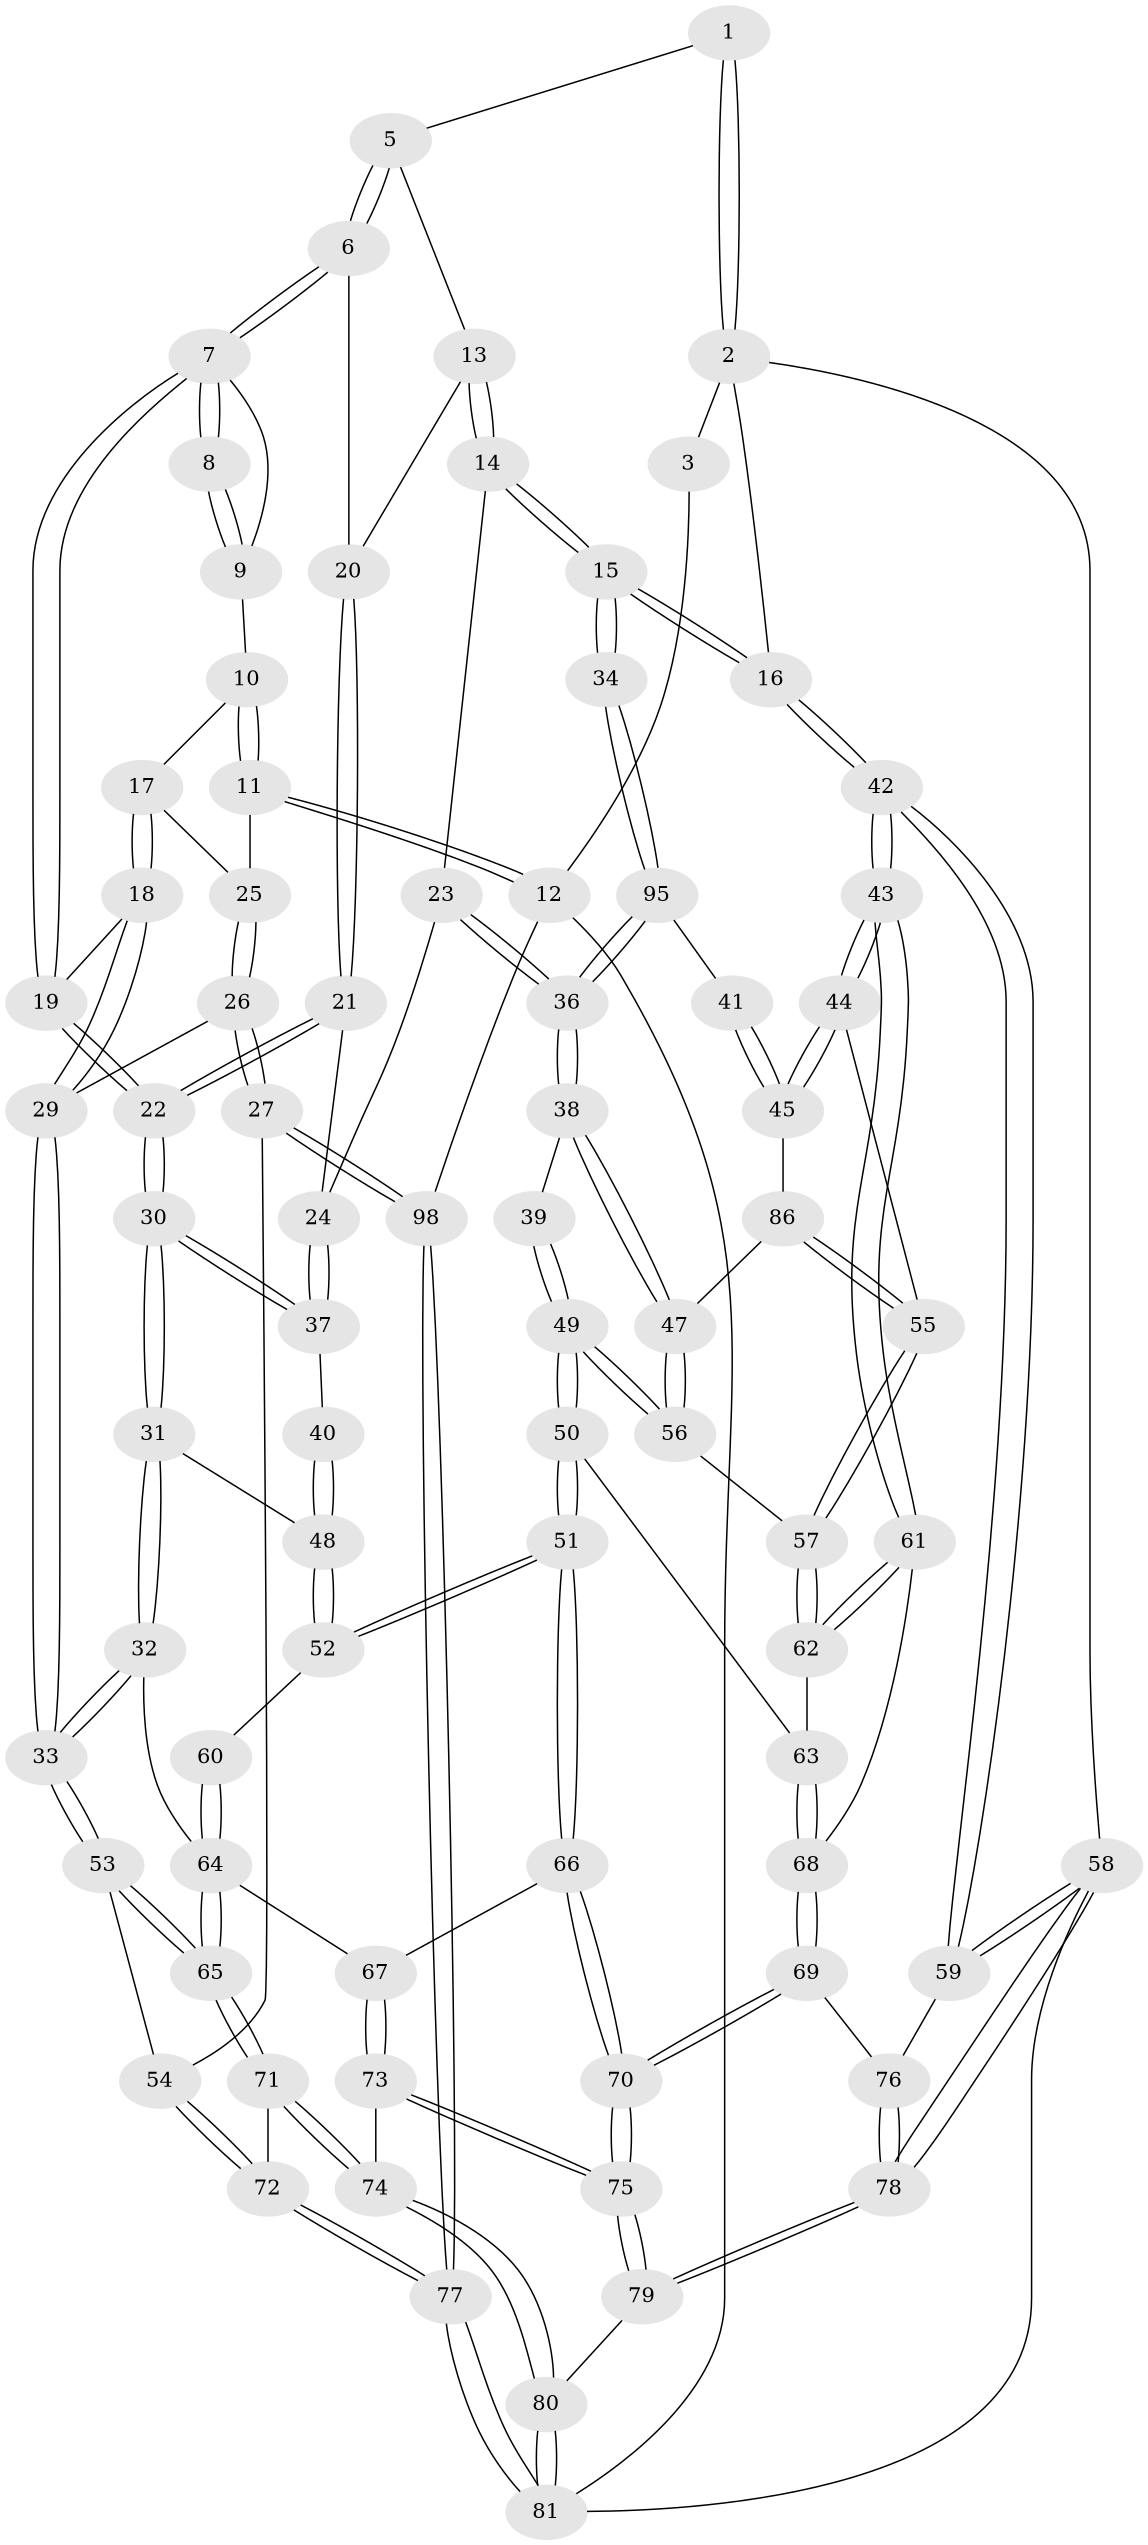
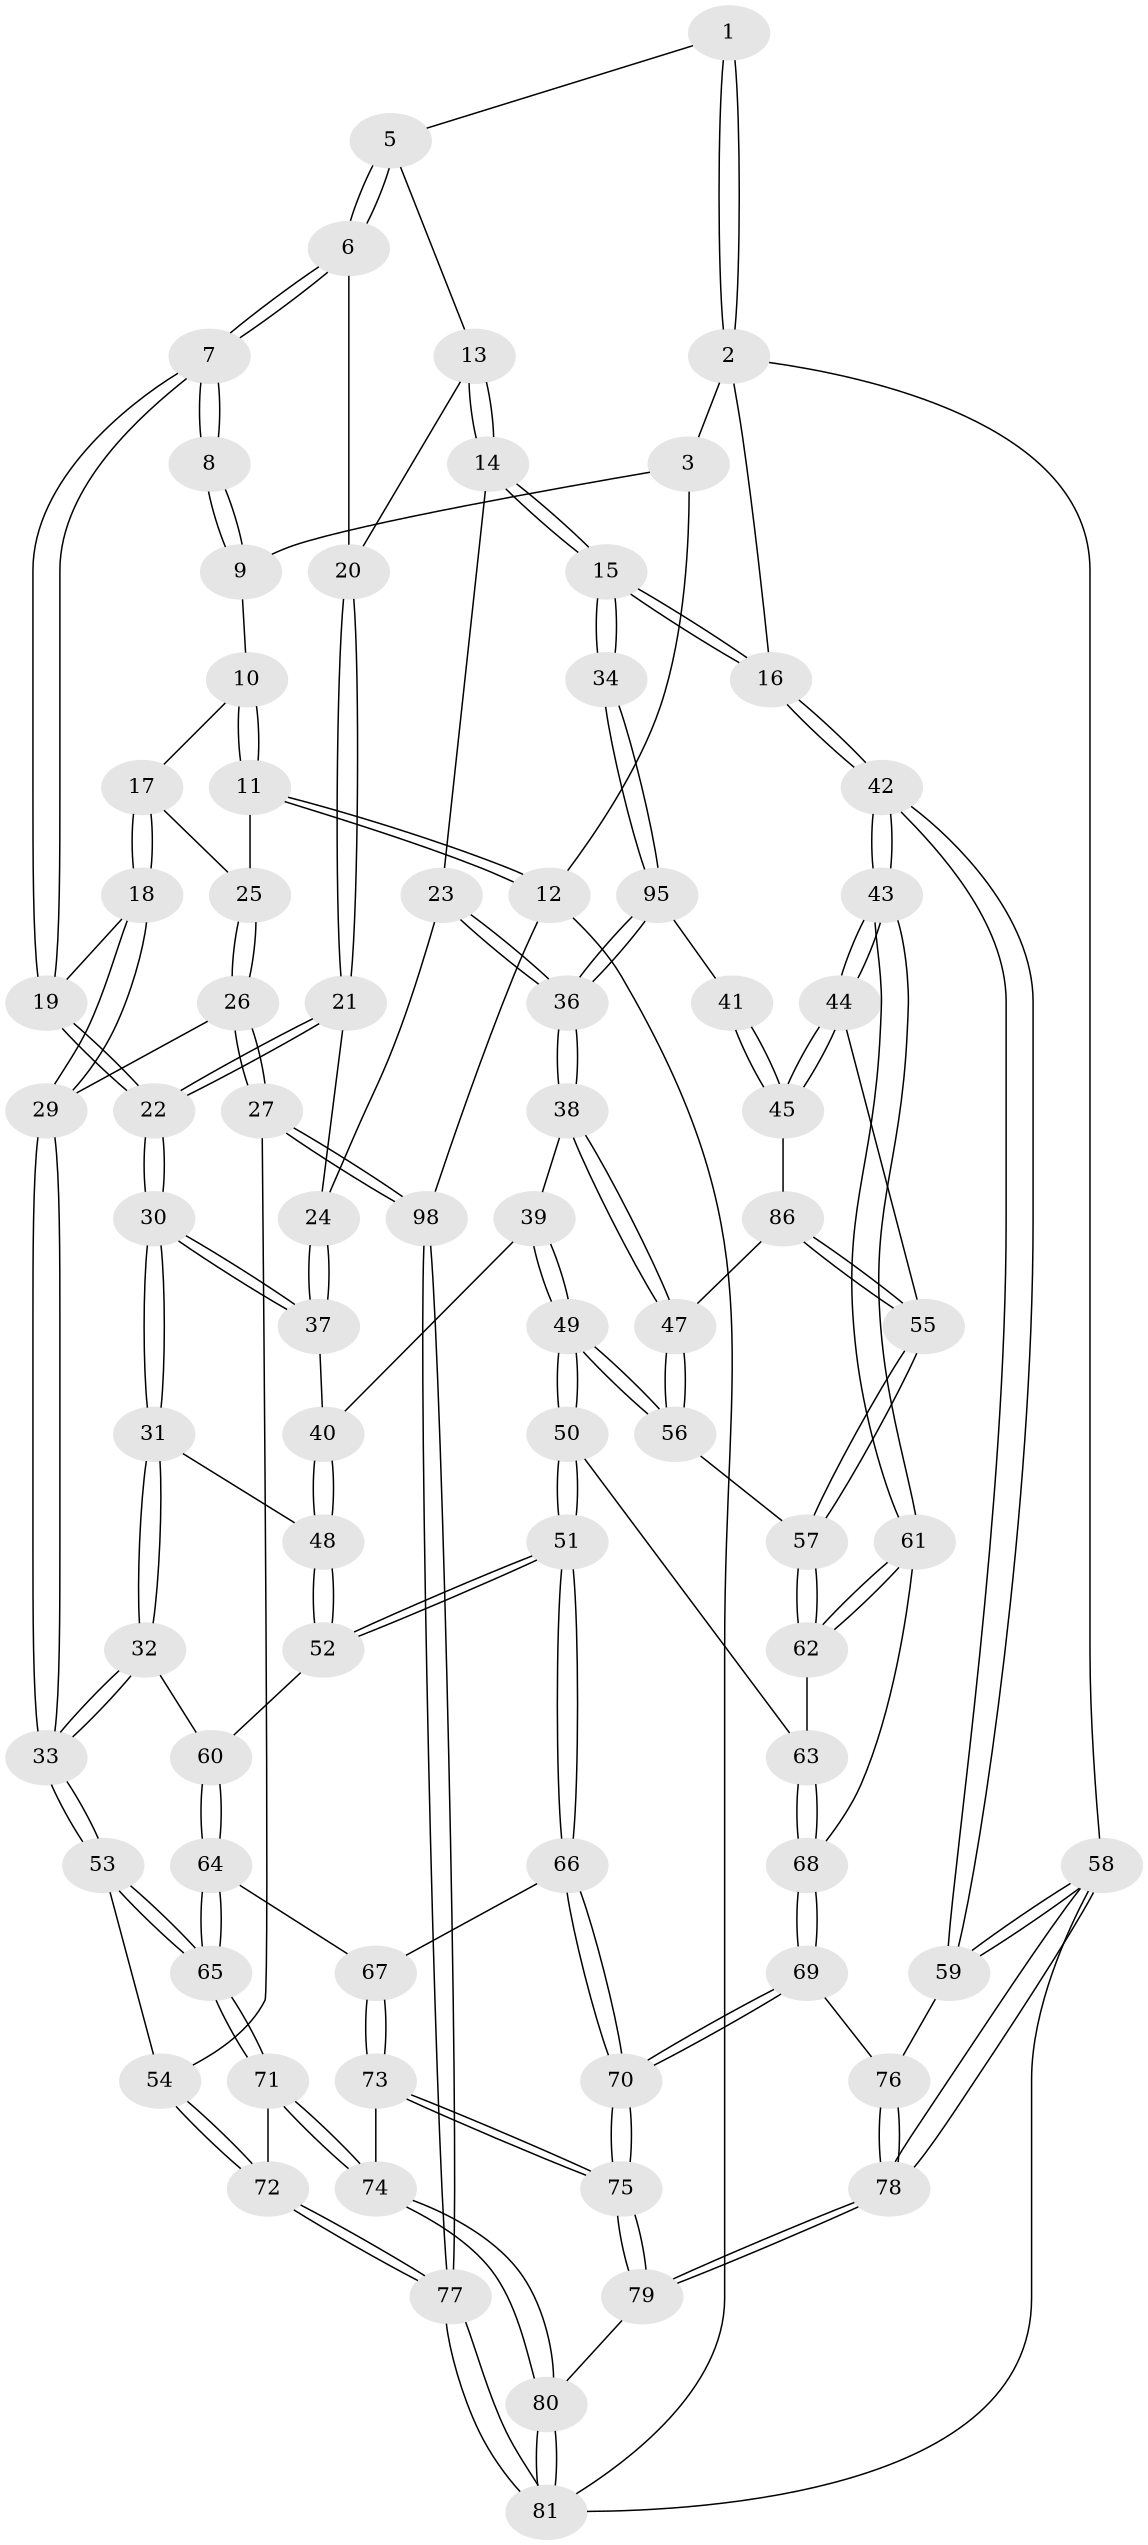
(267, 459) -> (459, 507)
none -> (446, 1310)
(151, 1764) -> (178, 1704)
